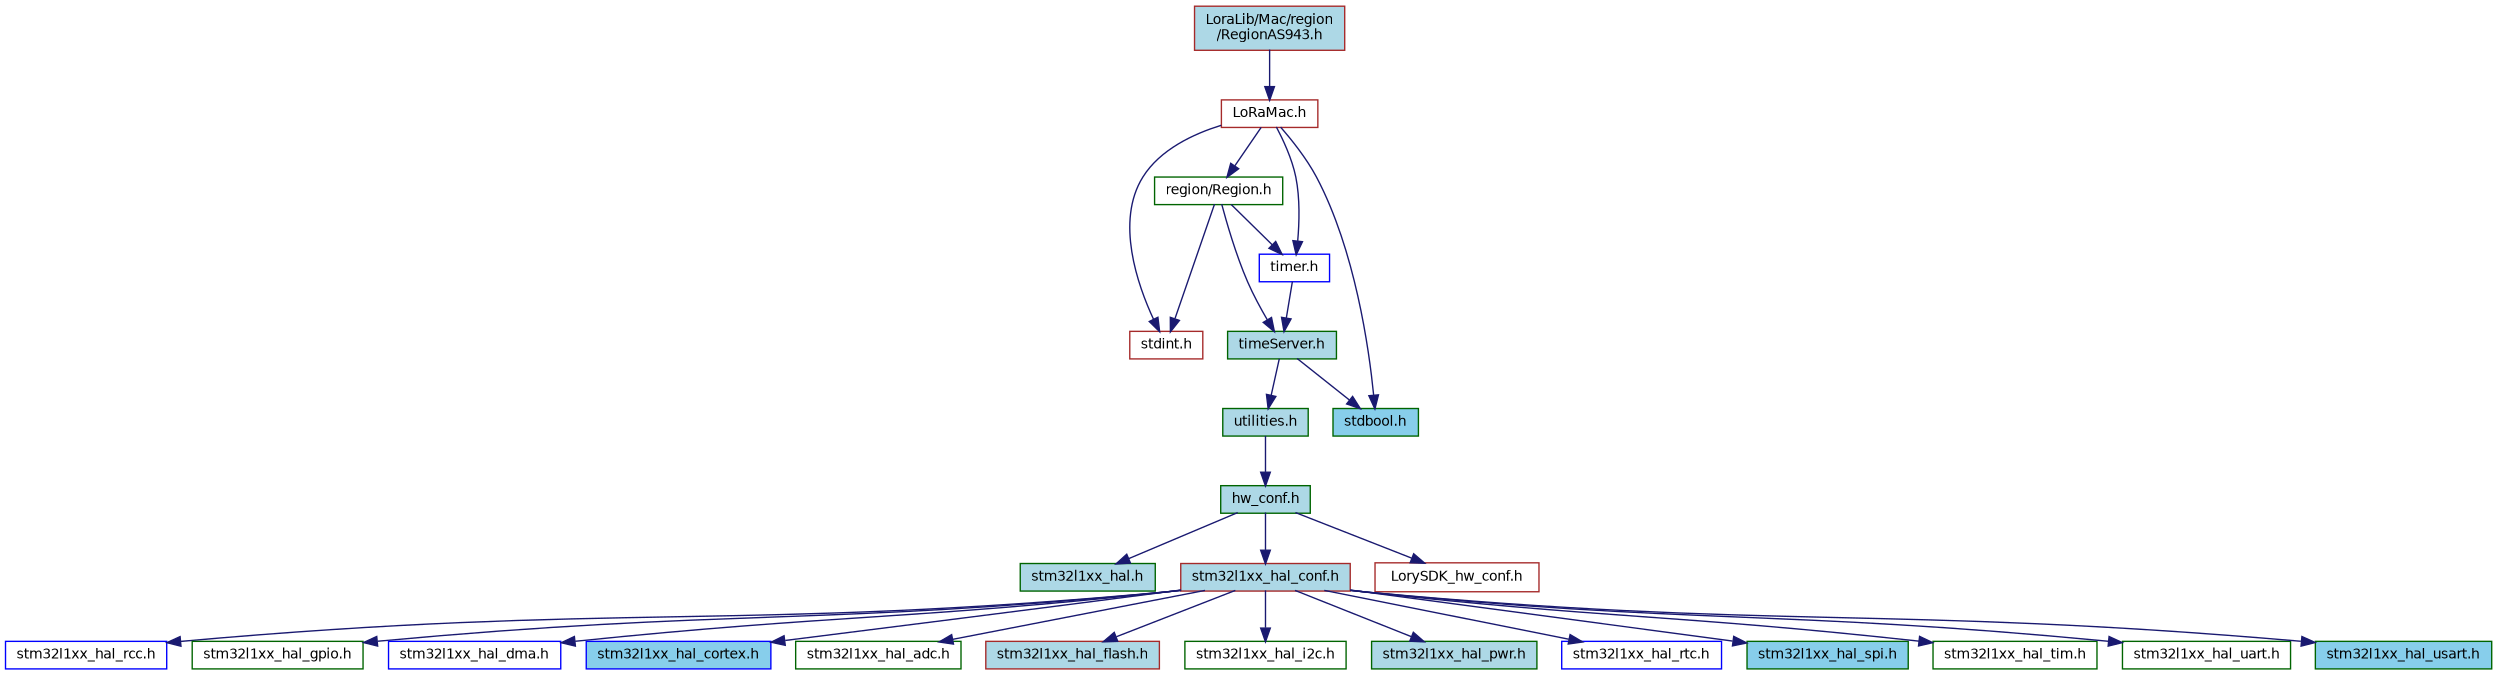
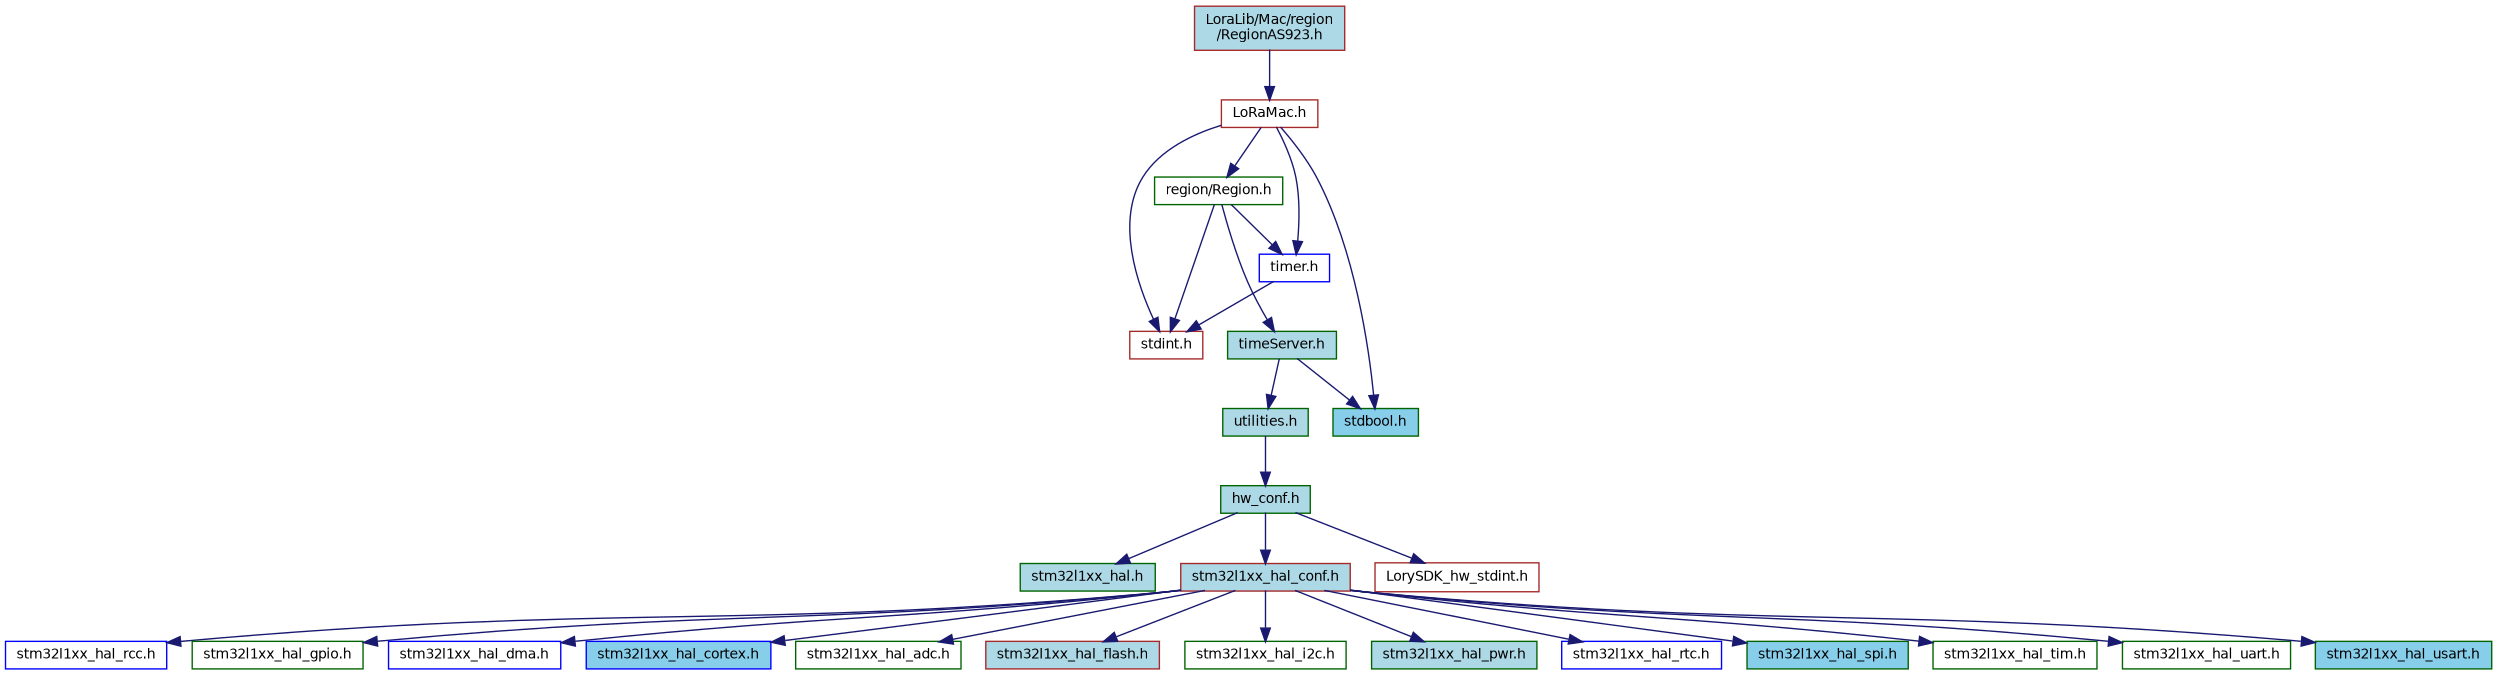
(1270, 28) -> (1270, 28)
(1289, 300) -> (1236, 303)
(1457, 577) -> (1457, 577)
